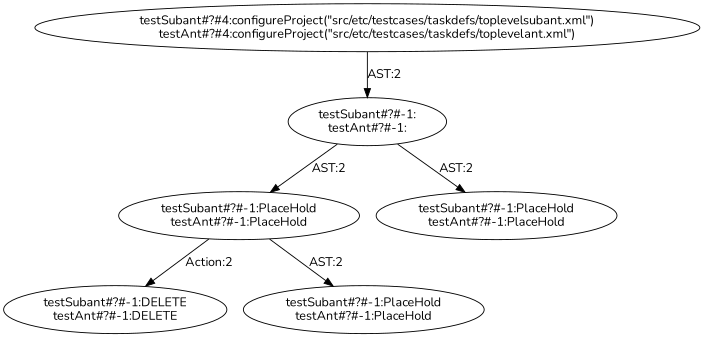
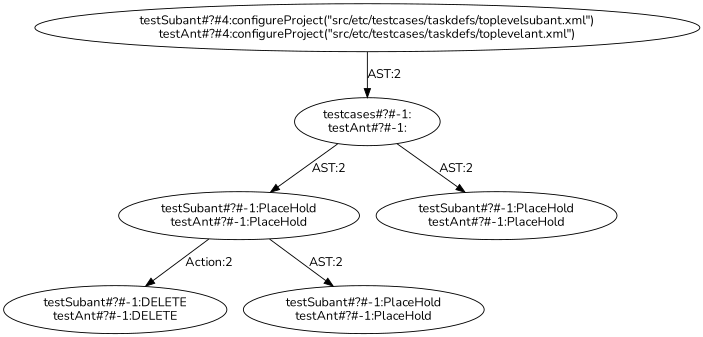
(367, 122) -> (367, 122)
